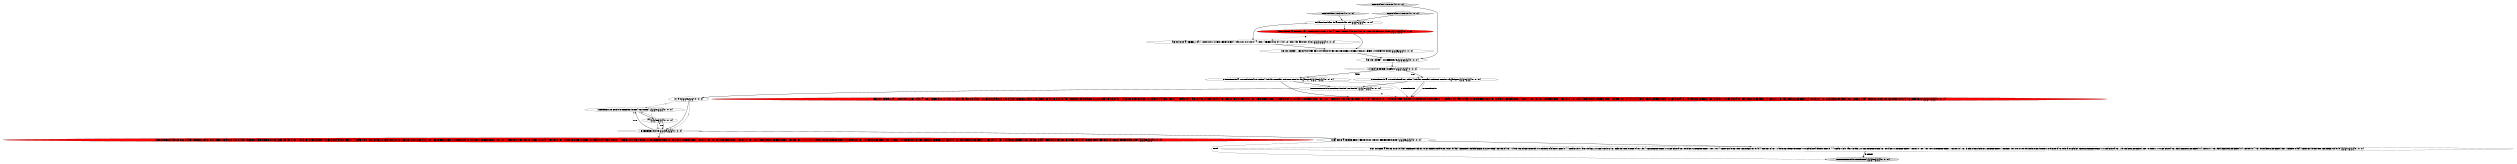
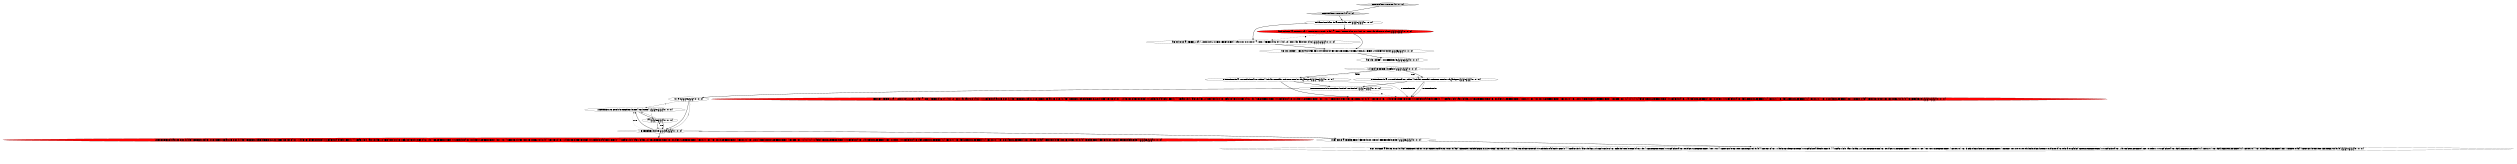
(1403, 14) -> none
(1437, 23) -> (1363, 9)
(1392, 64) -> none
(1863, 160) -> none
